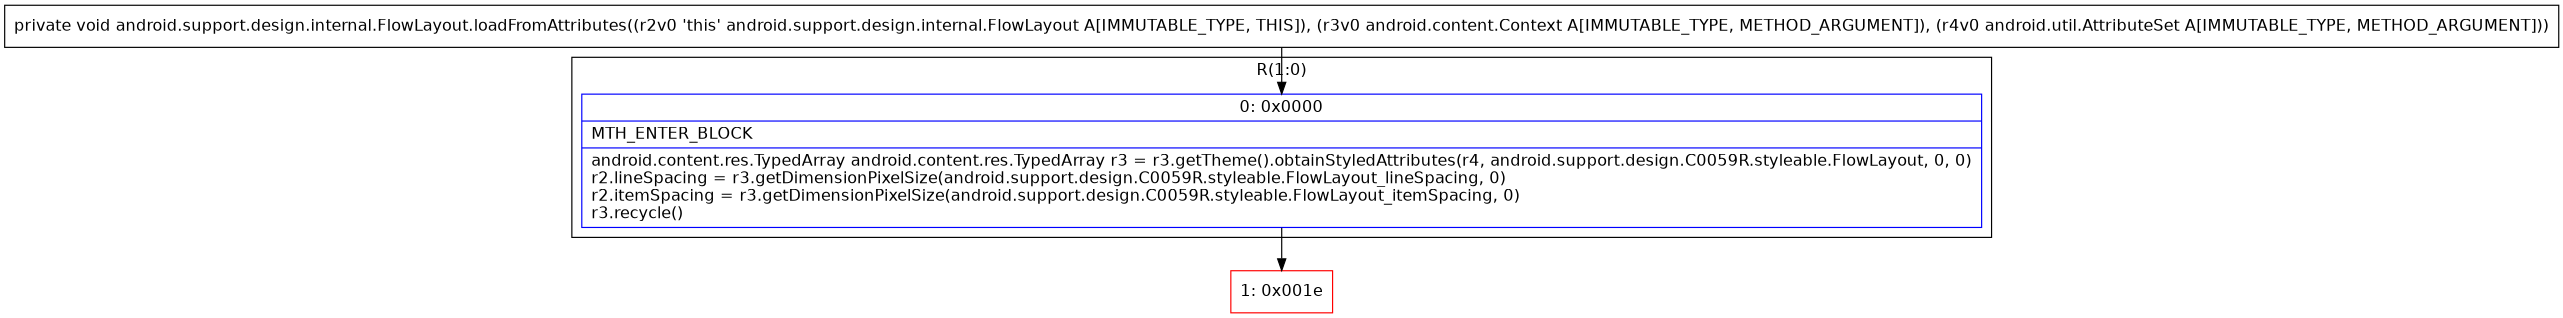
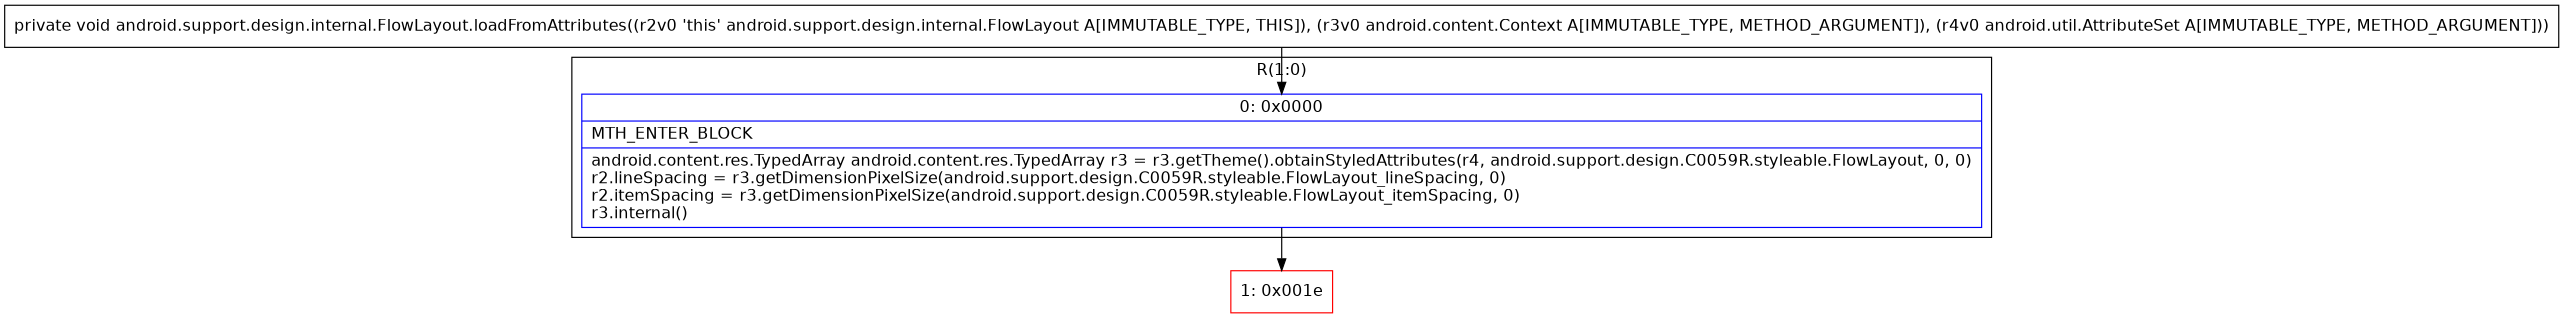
(637, 213) -> (640, 213)
